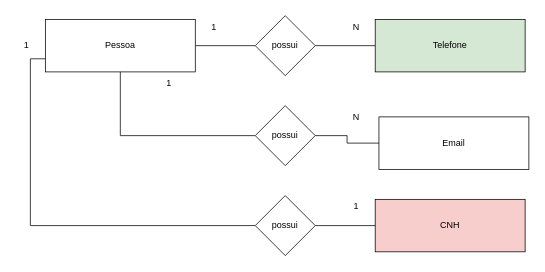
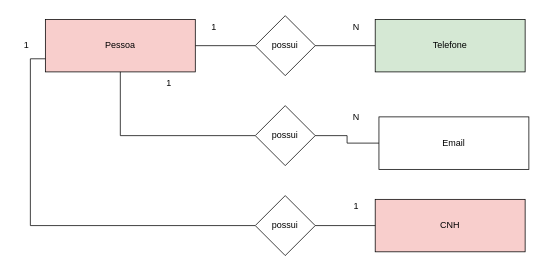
(120, 45) -> (120, 45)
